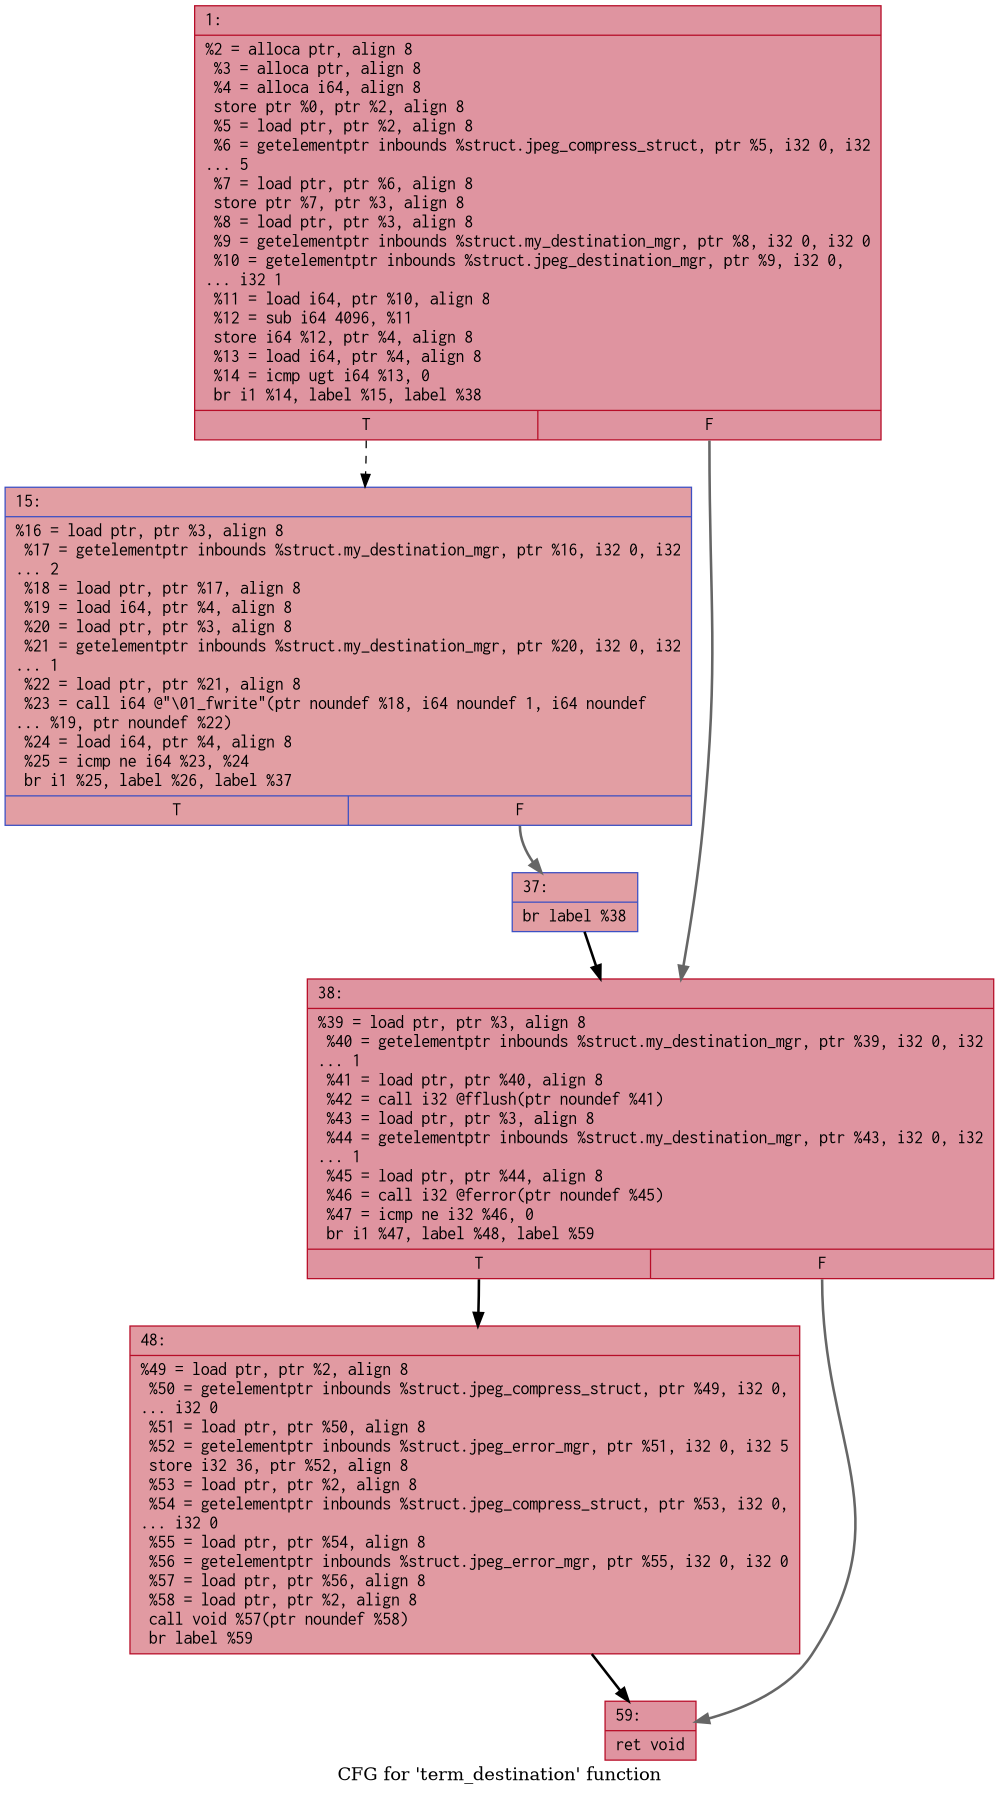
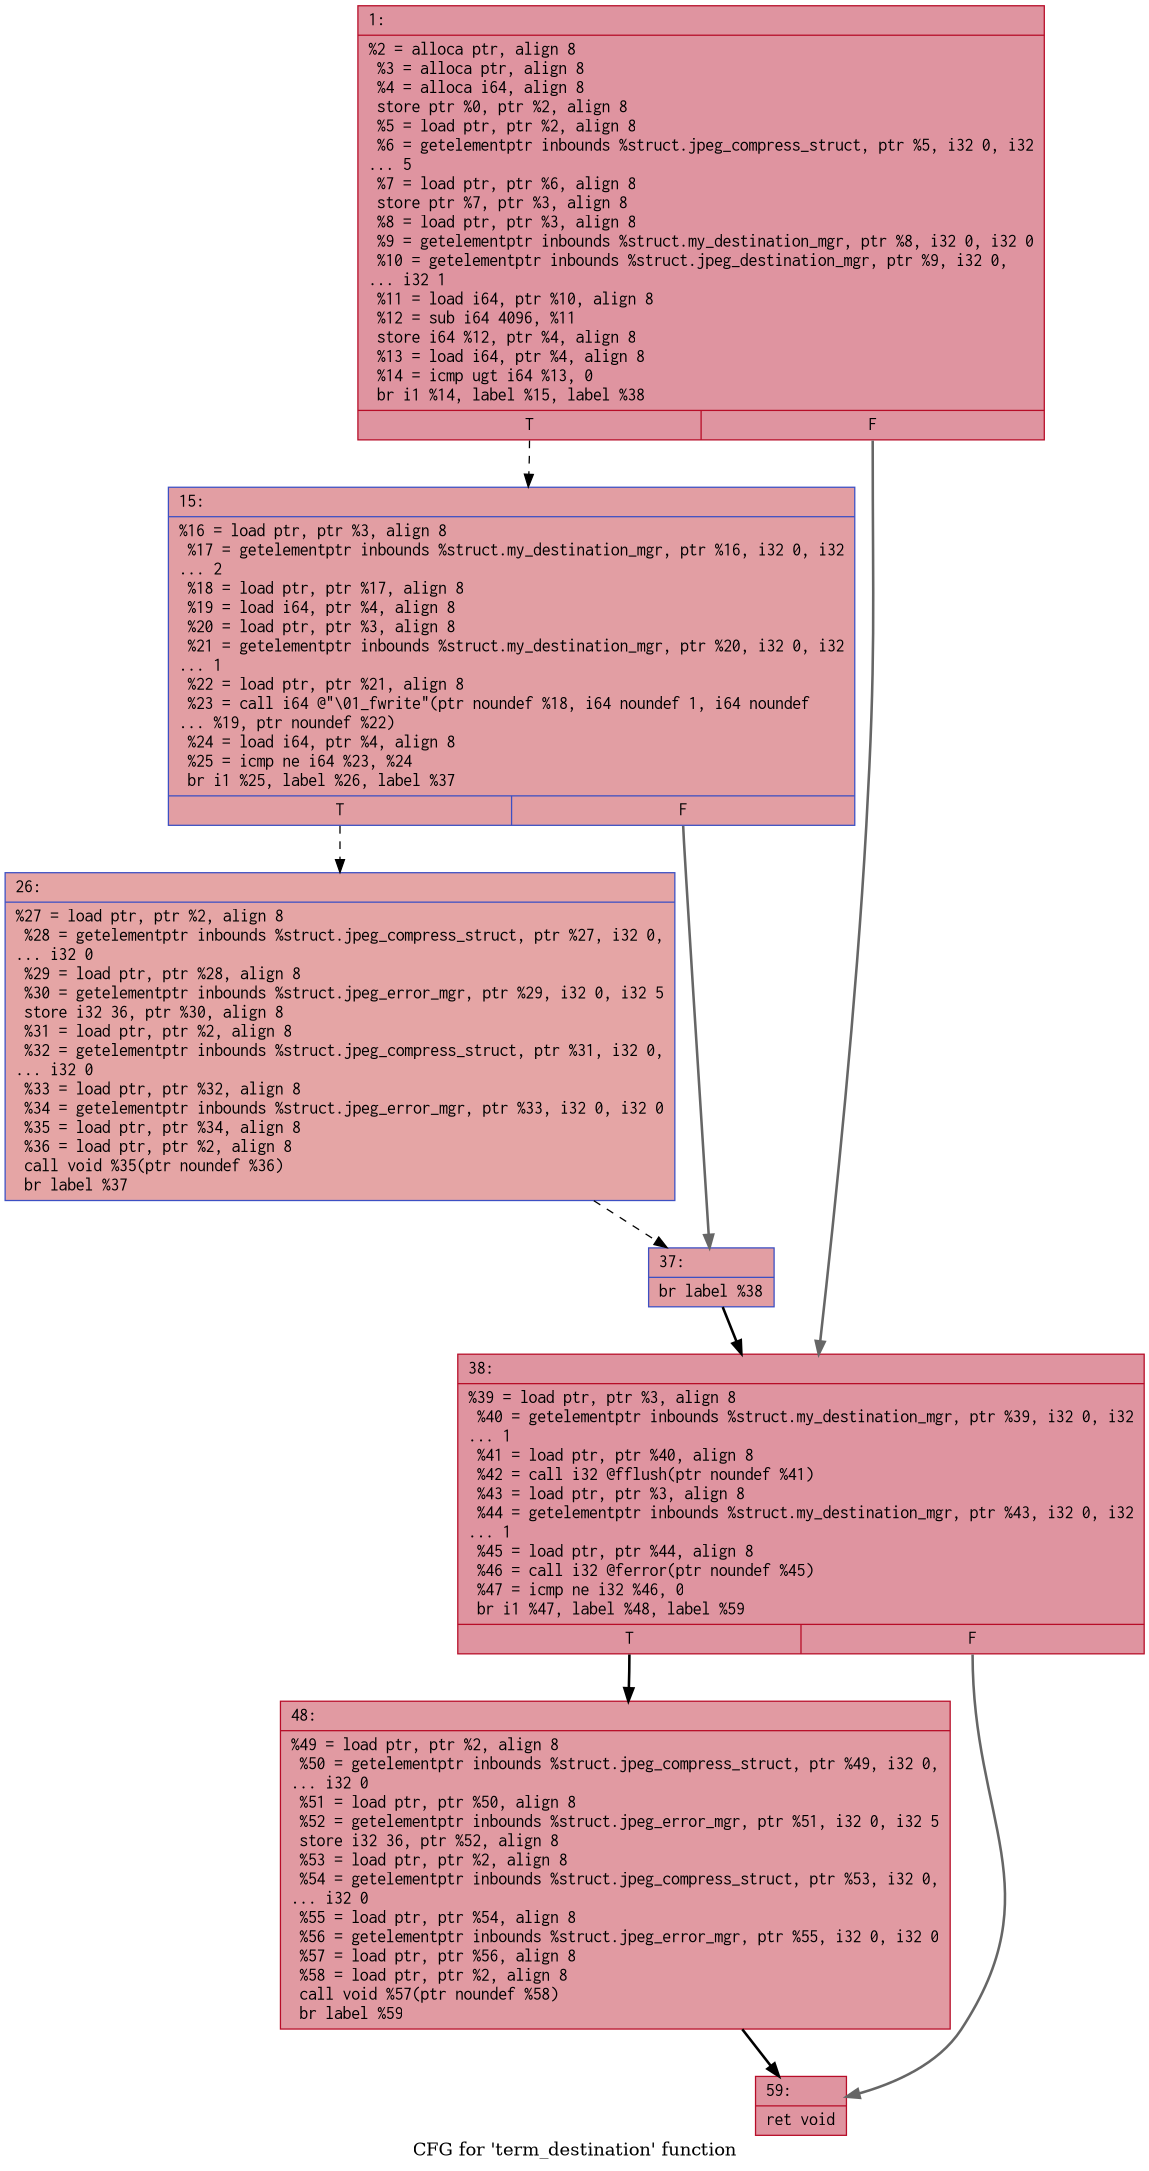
none -> (340, 1037)
